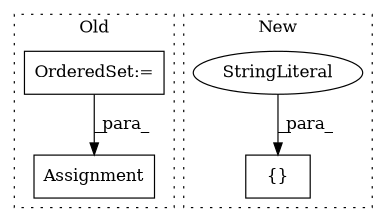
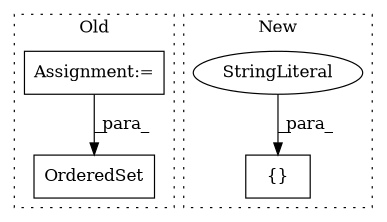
(94, 73) -> (94, 73)
(94, 177) -> (94, 177)
